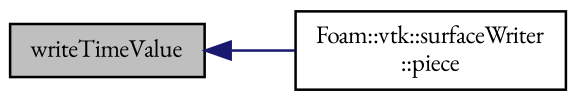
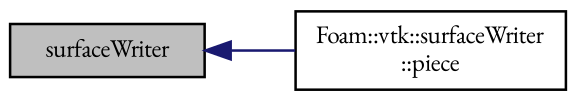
(107, 51) -> (107, 51)
